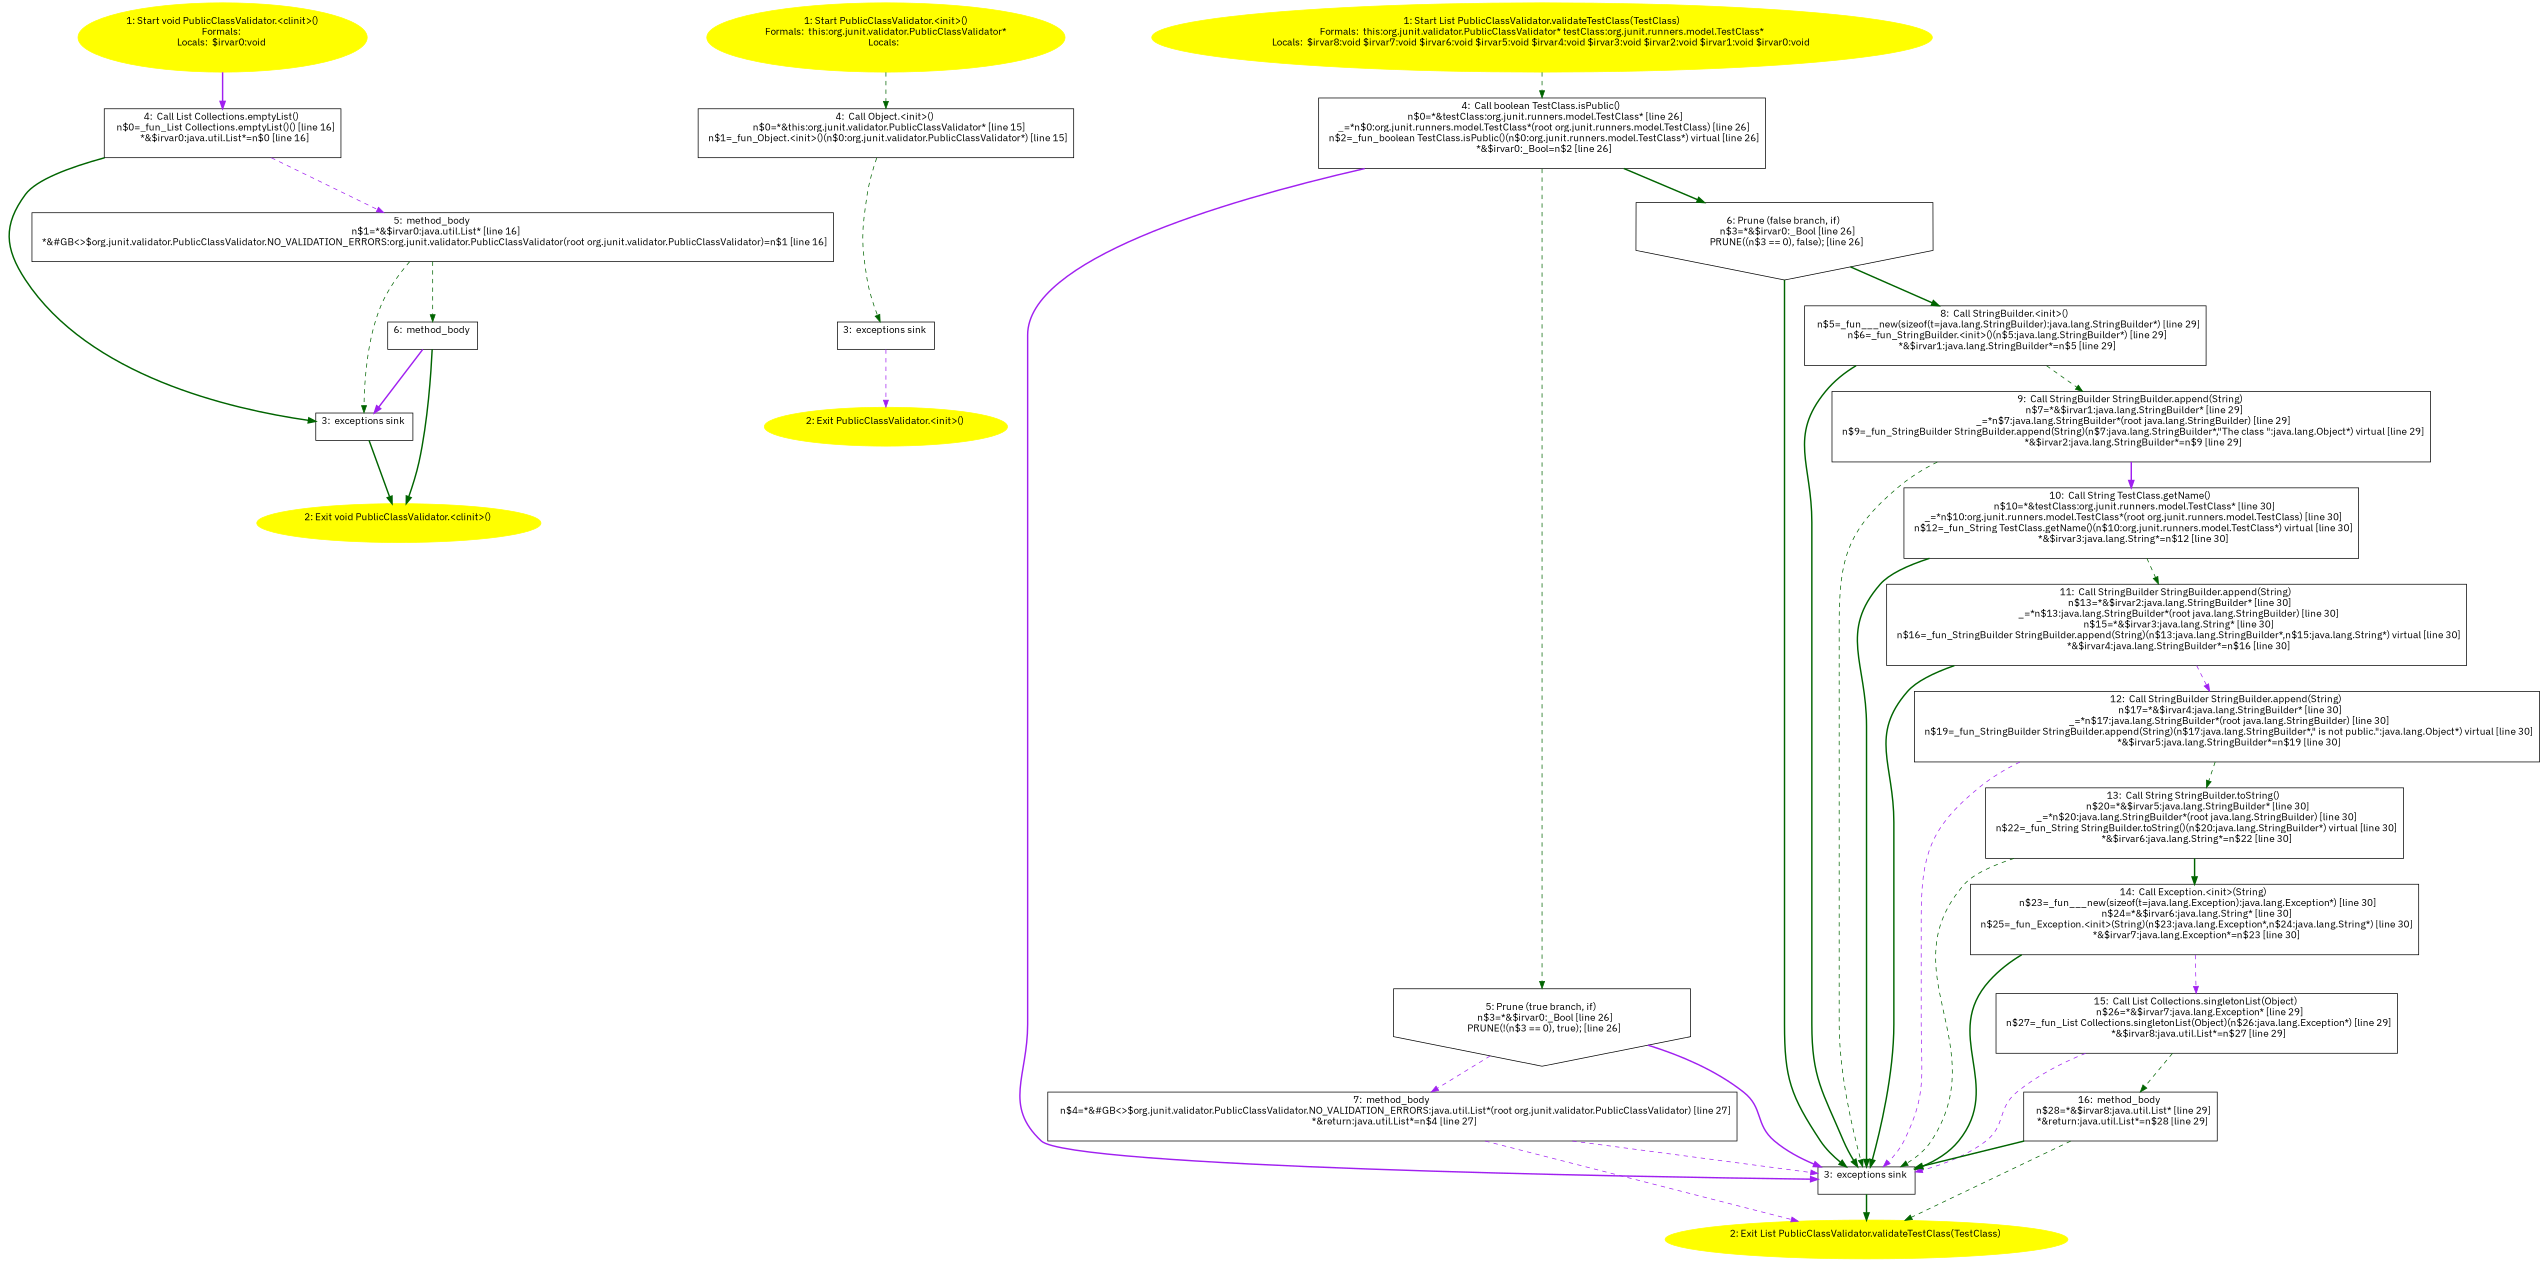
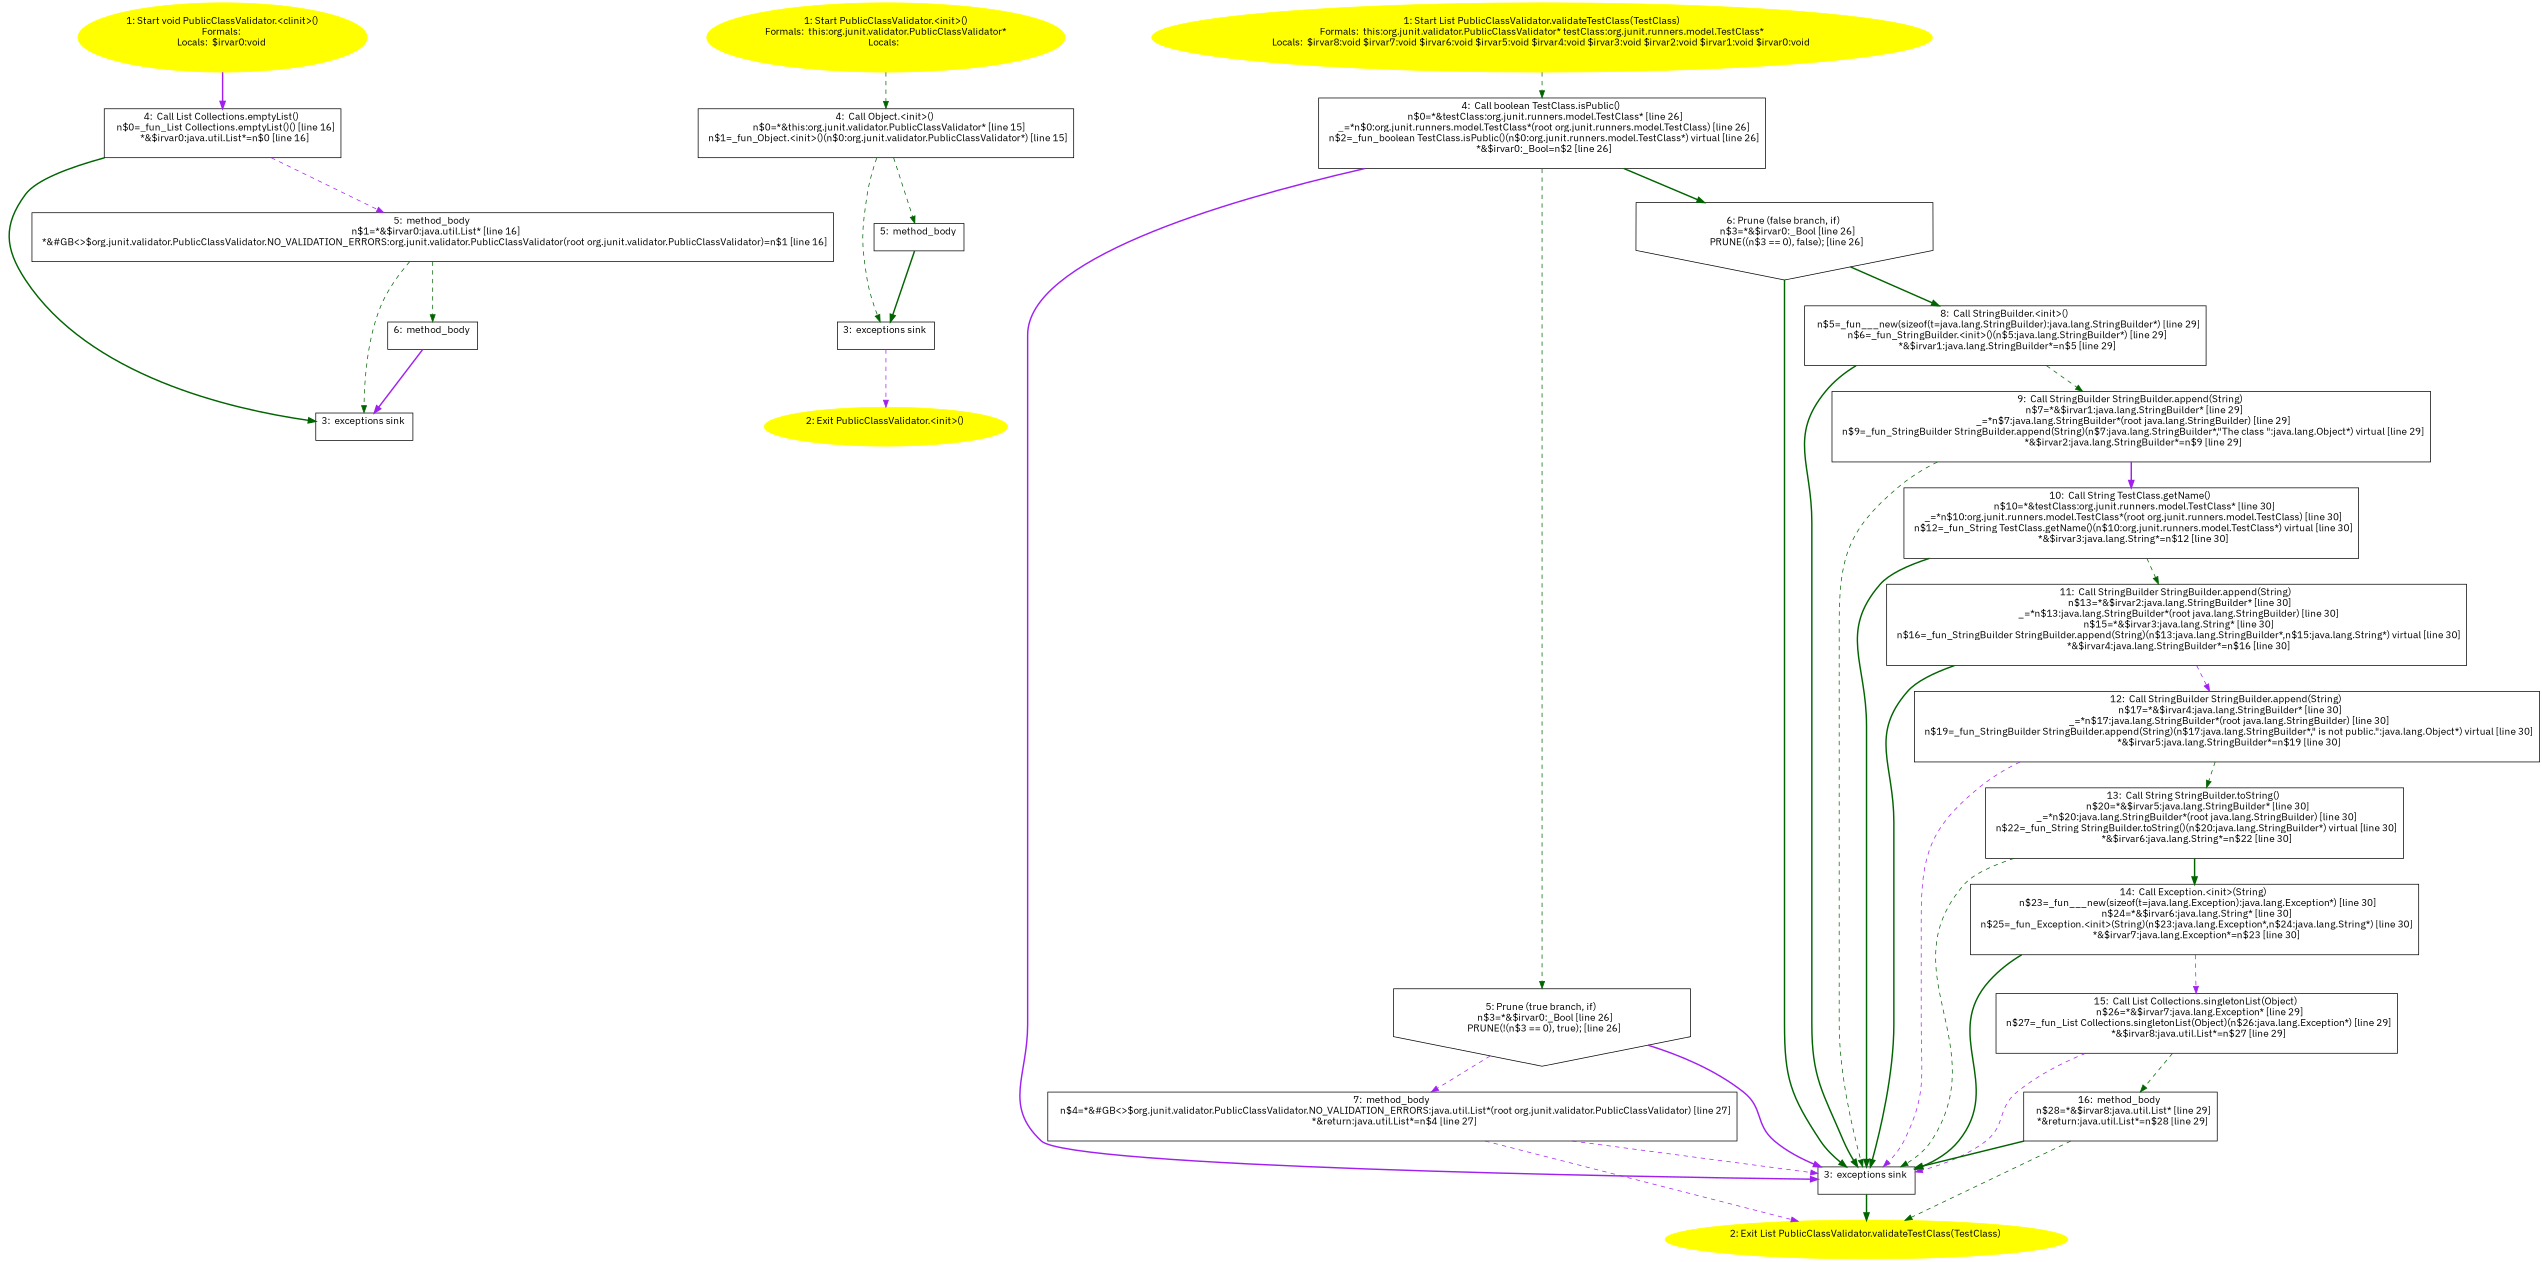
none -> (919, 237)
(399, 523) -> none
